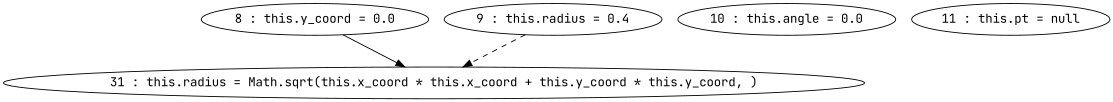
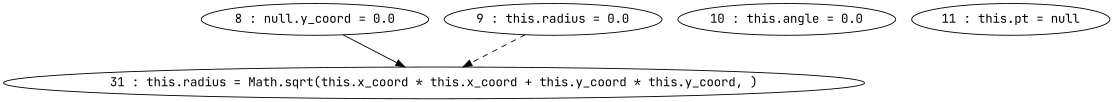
(315, 19) -> (315, 19)
(553, 19) -> (553, 19)
